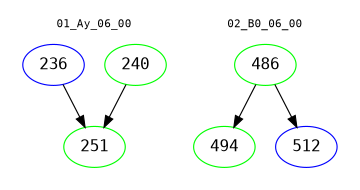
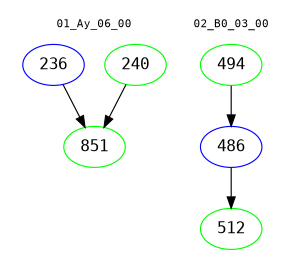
(265, 24) -> (232, 24)
(265, 65) -> (231, 147)
(247, 101) -> (231, 100)
(95, 147) -> (95, 147)
(306, 147) -> (231, 229)
